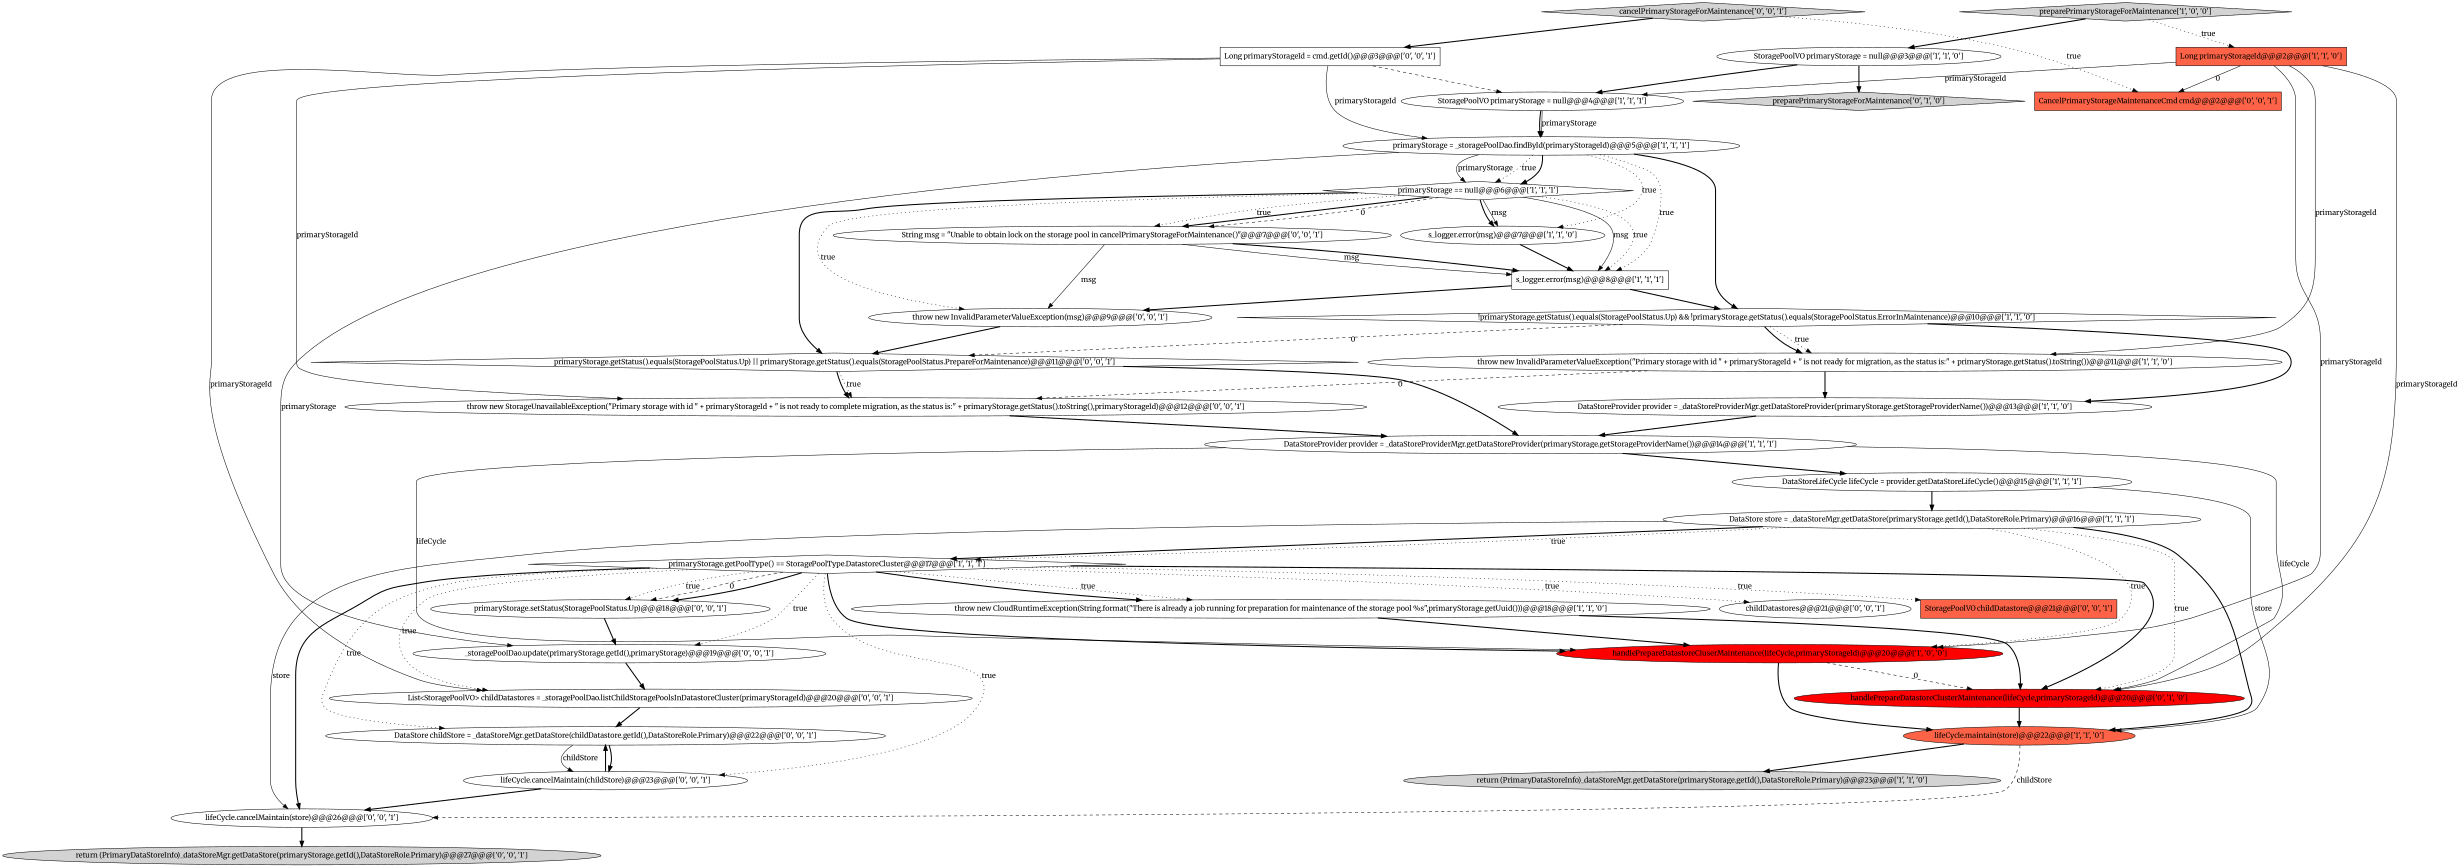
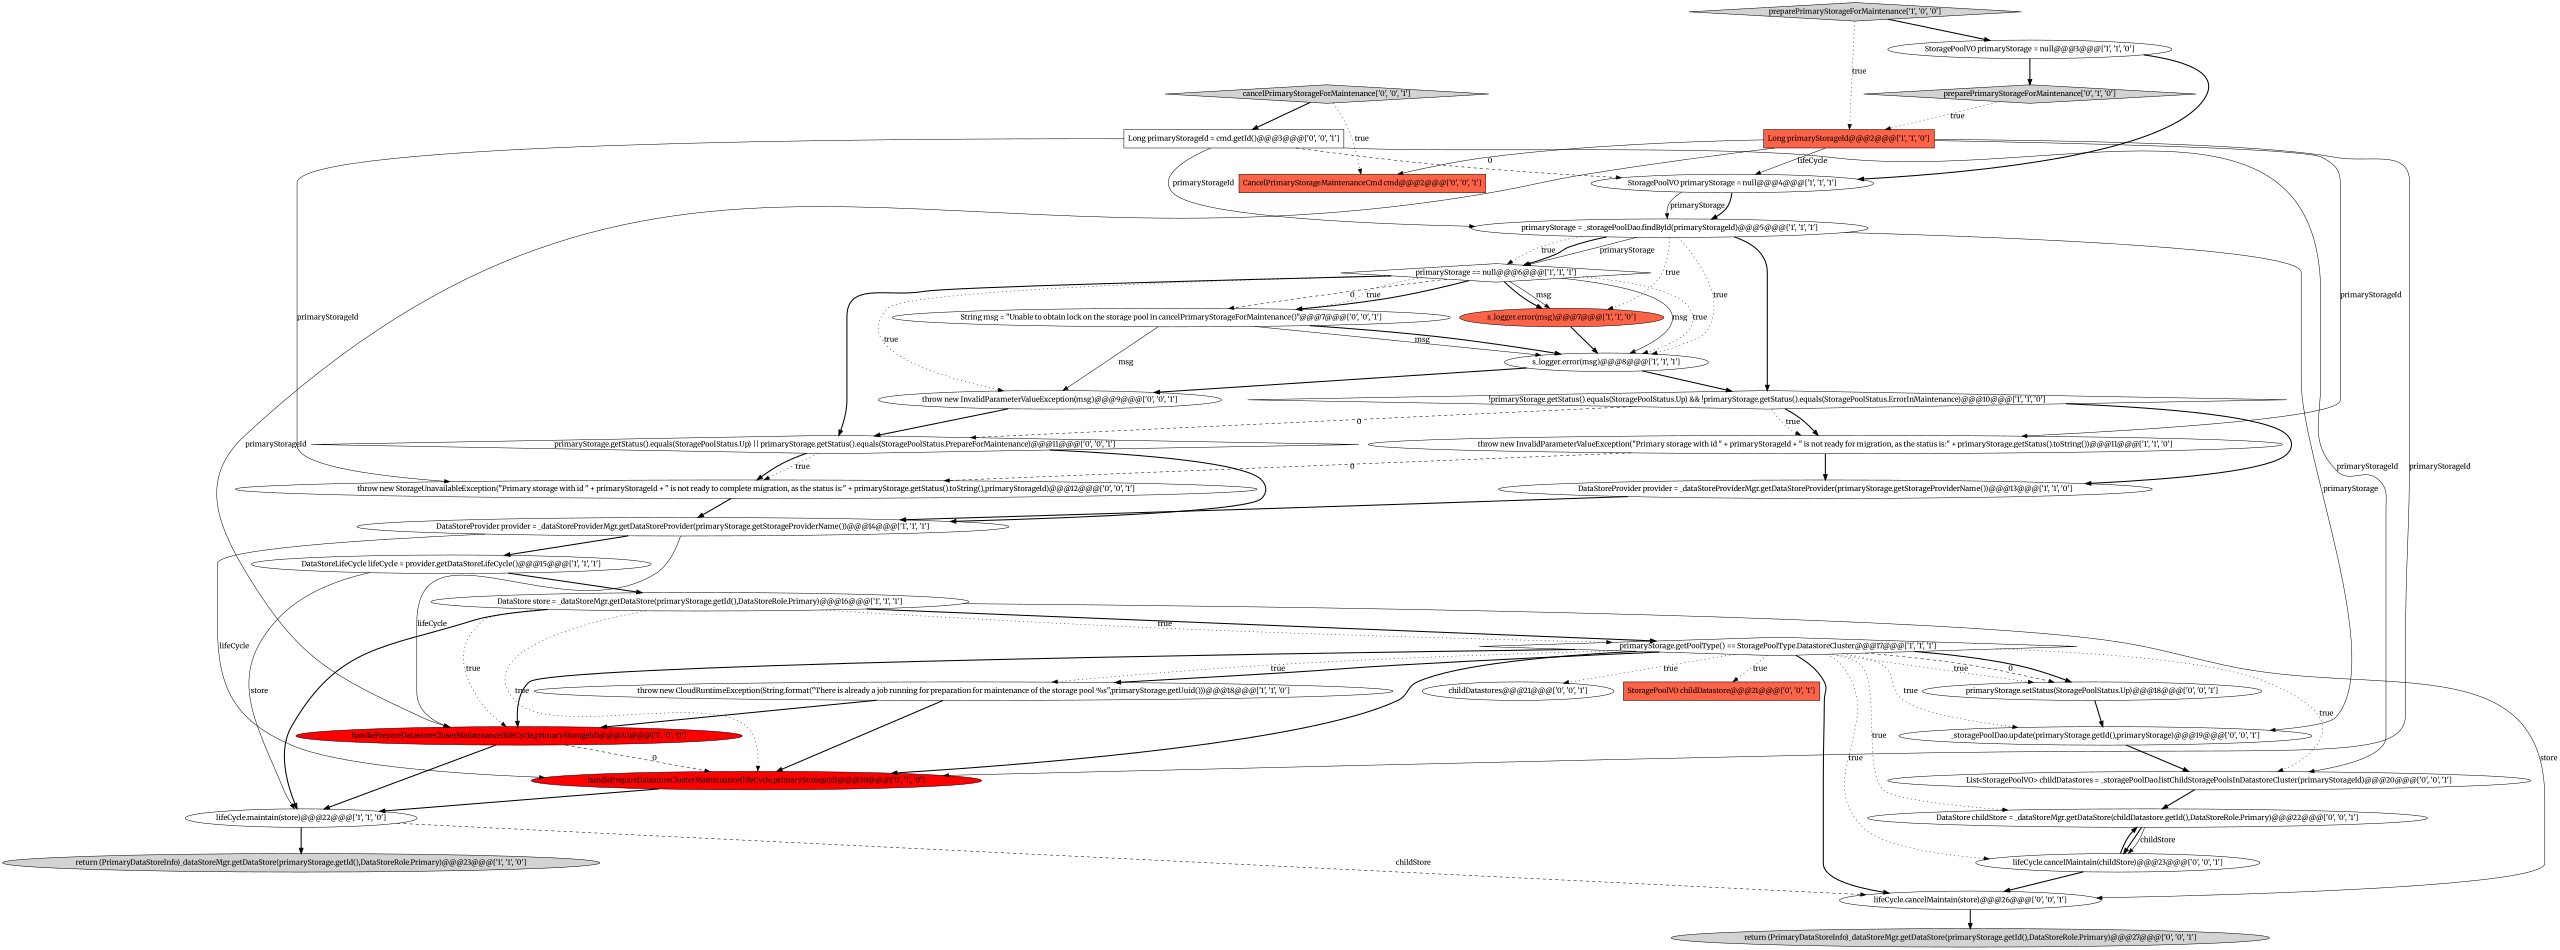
(1976, 79) -> (1812, 161)
none -> (1945, 115)
(1503, 235) -> (1562, 318)
(1590, 280) -> (1606, 362)
(2019, 736) -> (301, 818)
